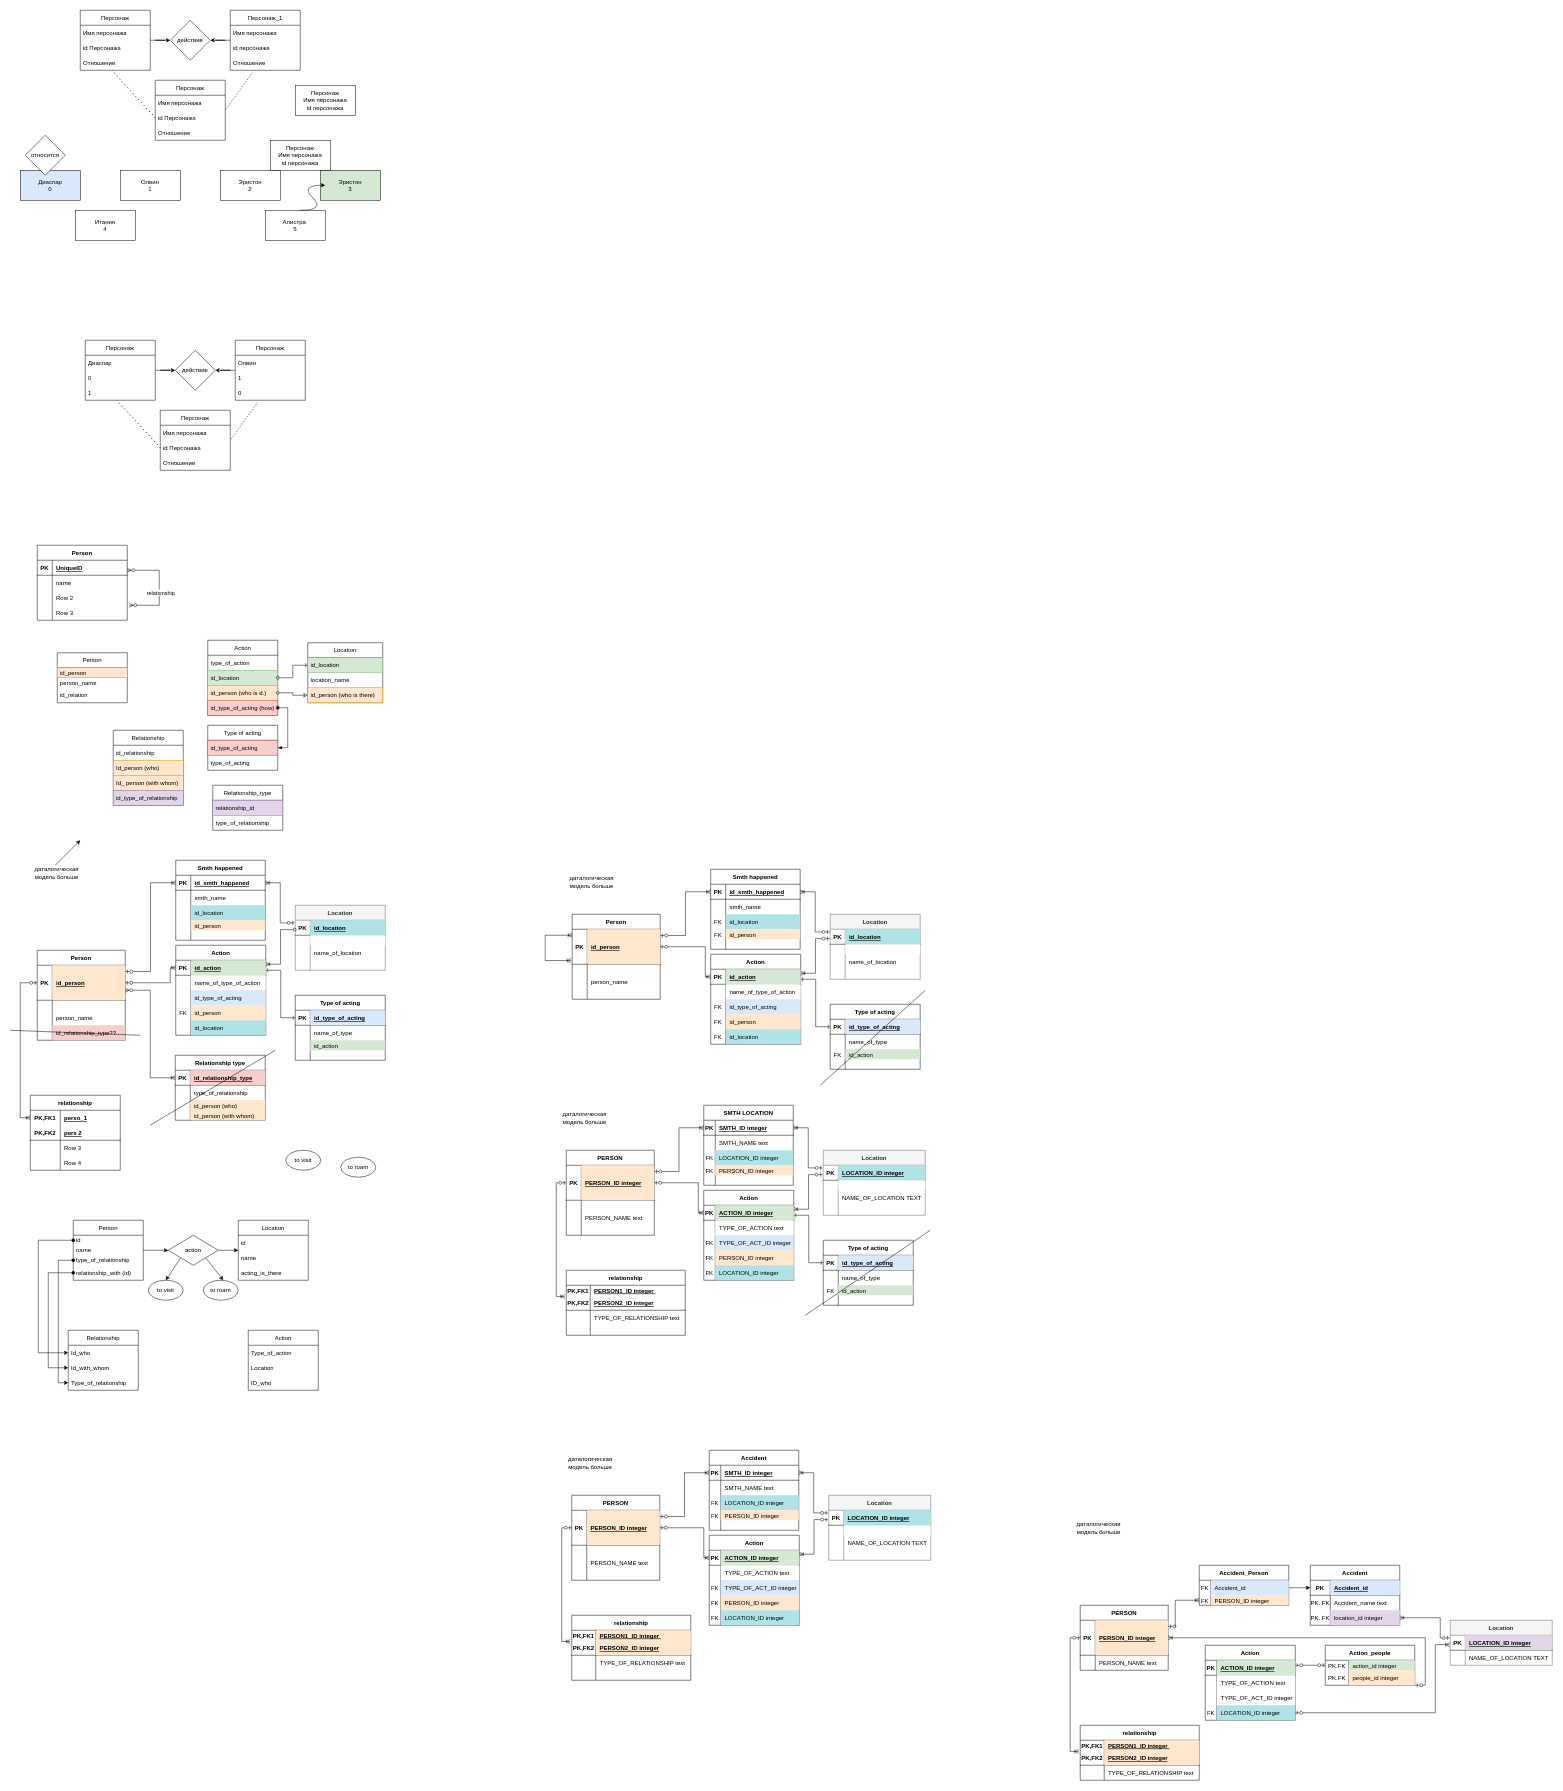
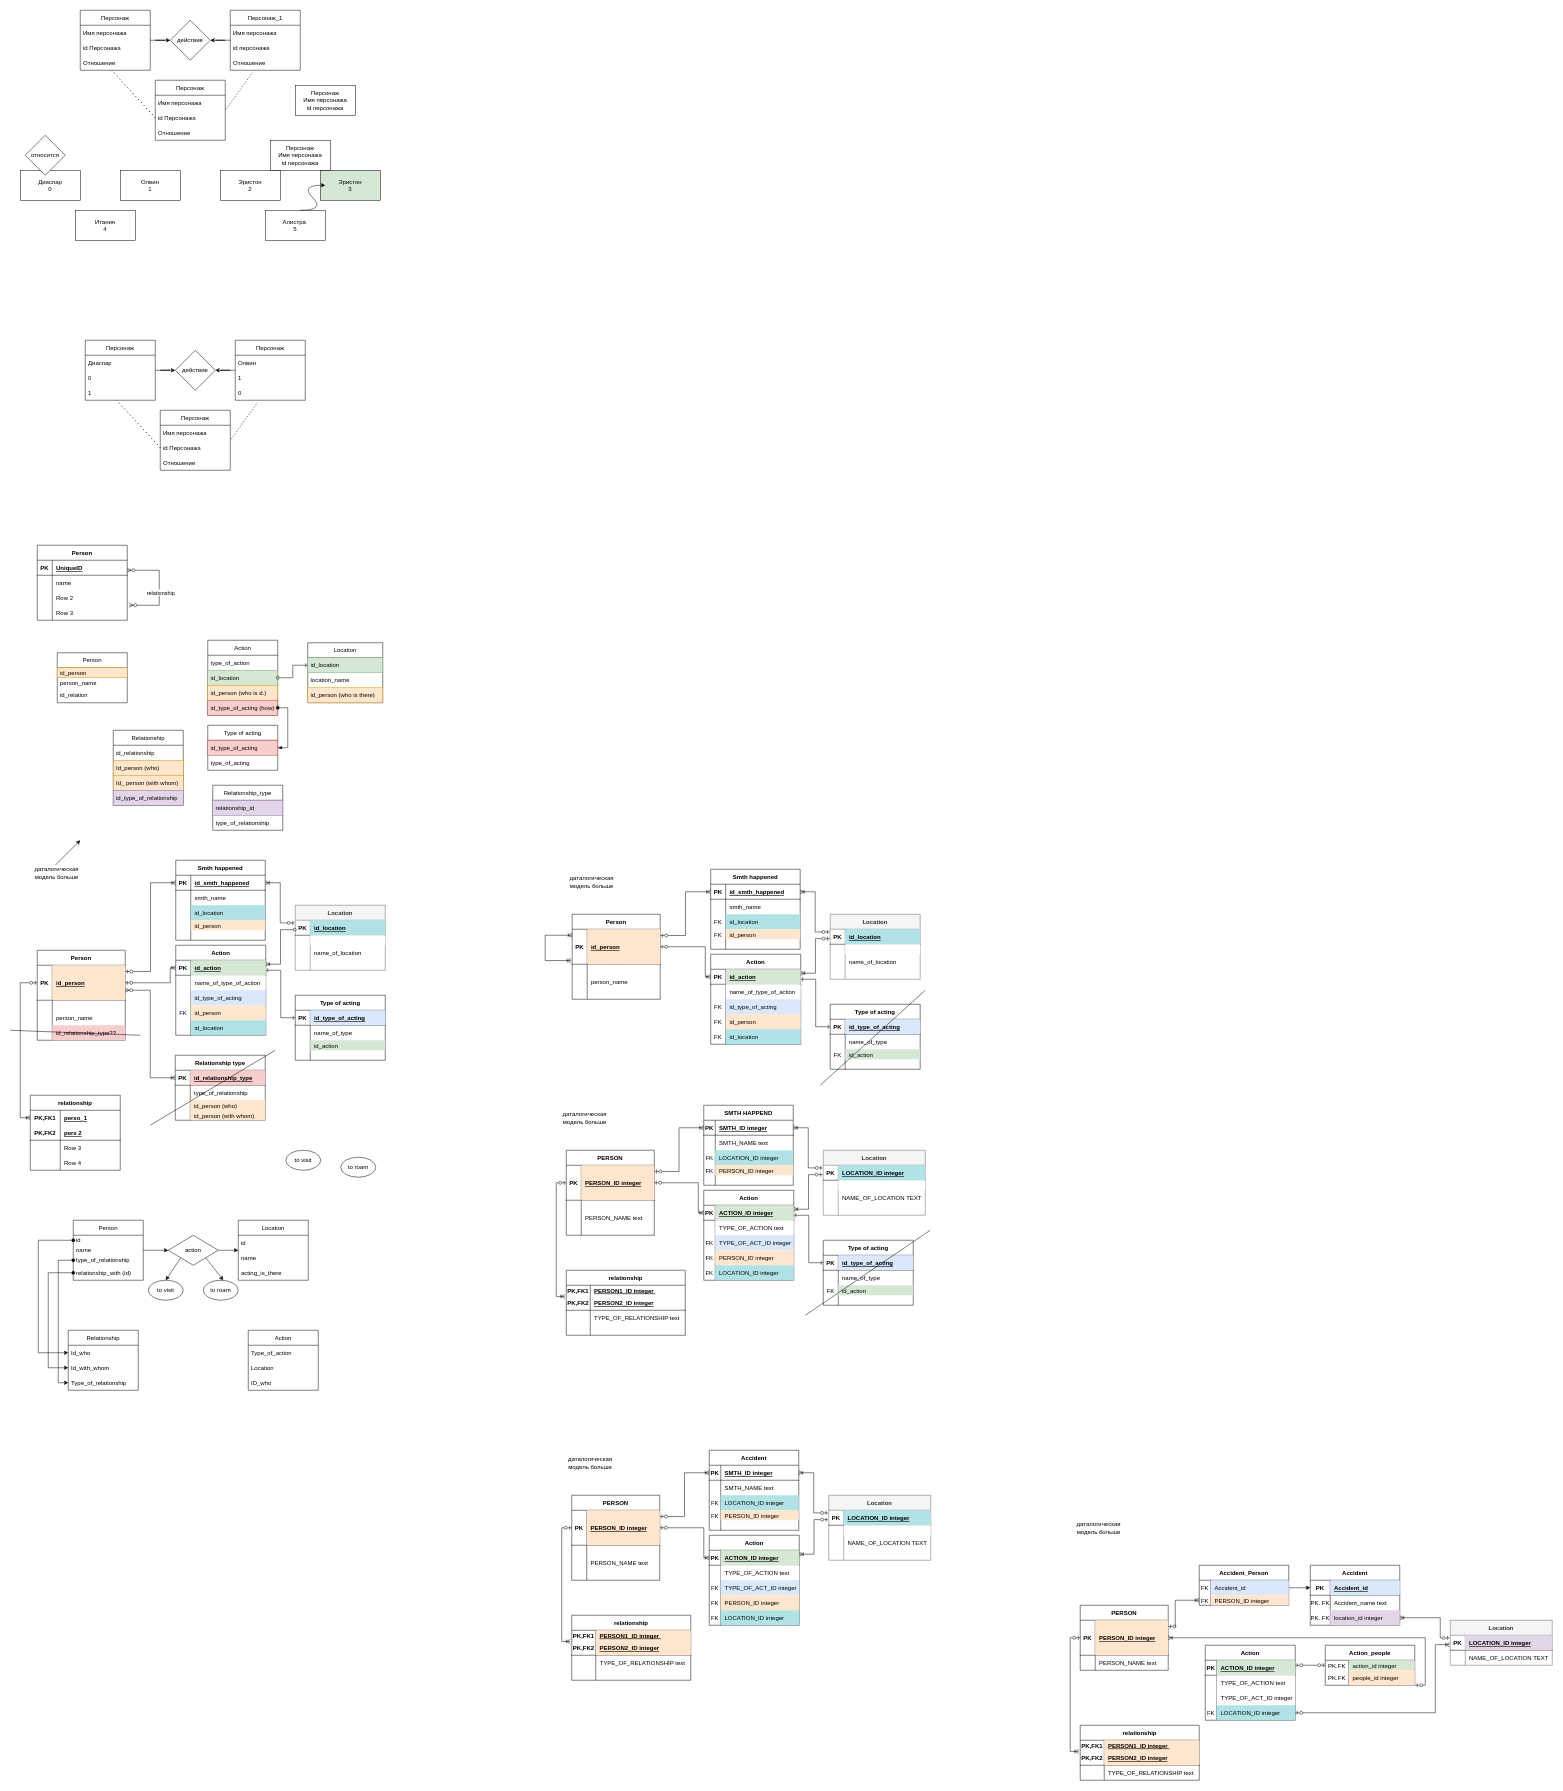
(50, 185) -> (50, 185)
(293, 693) -> none
(748, 1113) -> (748, 1113)
